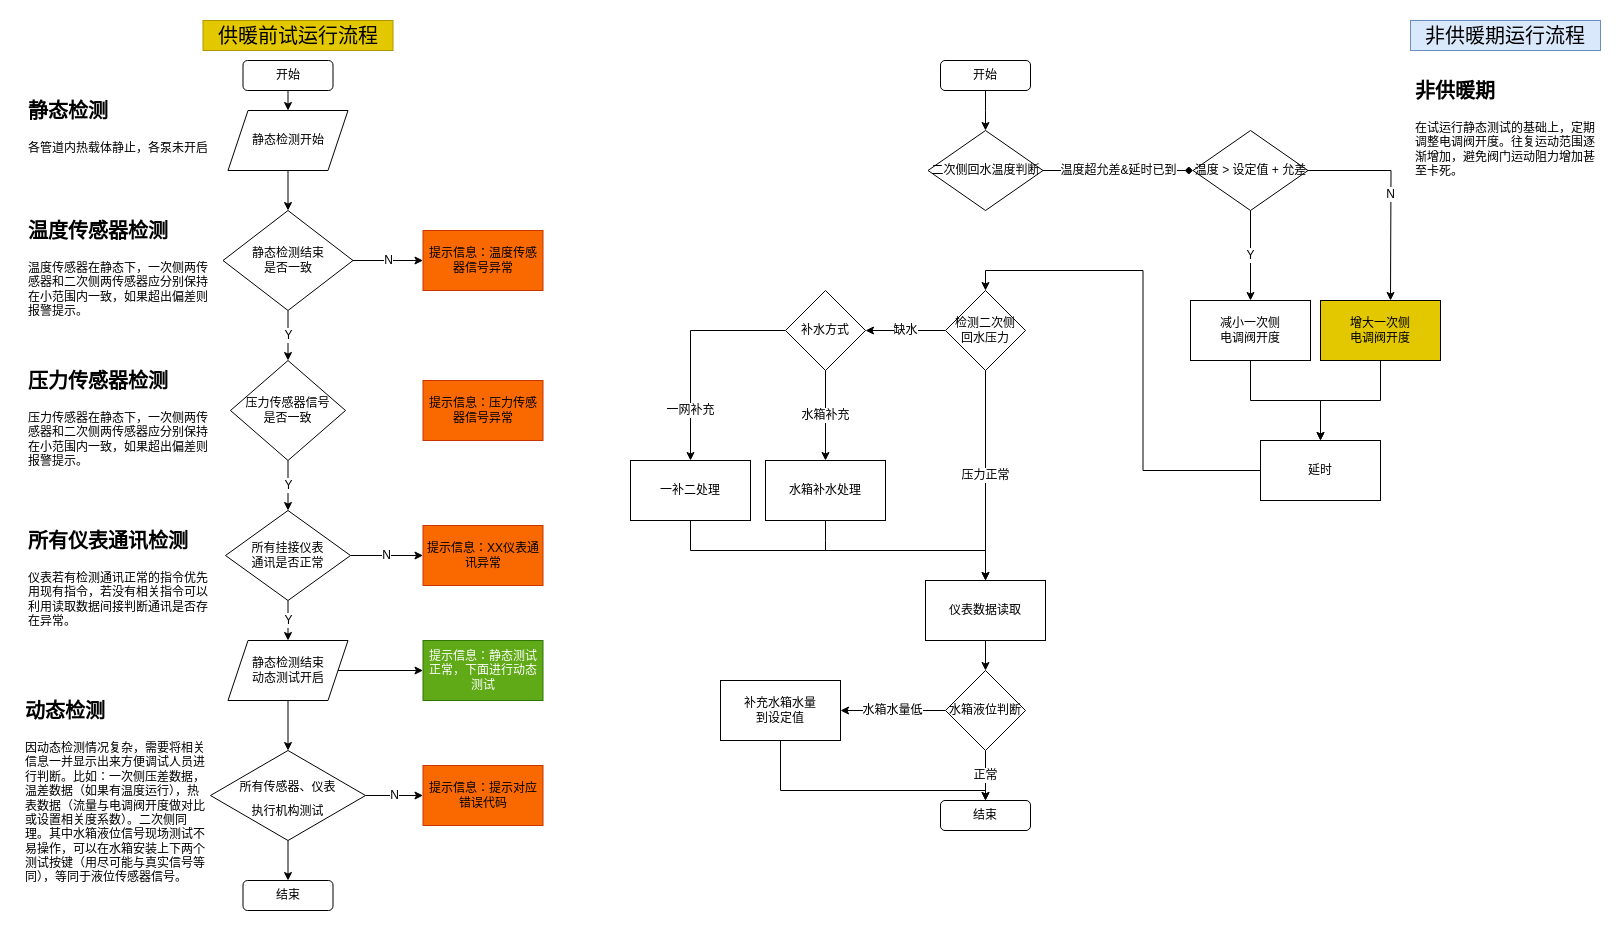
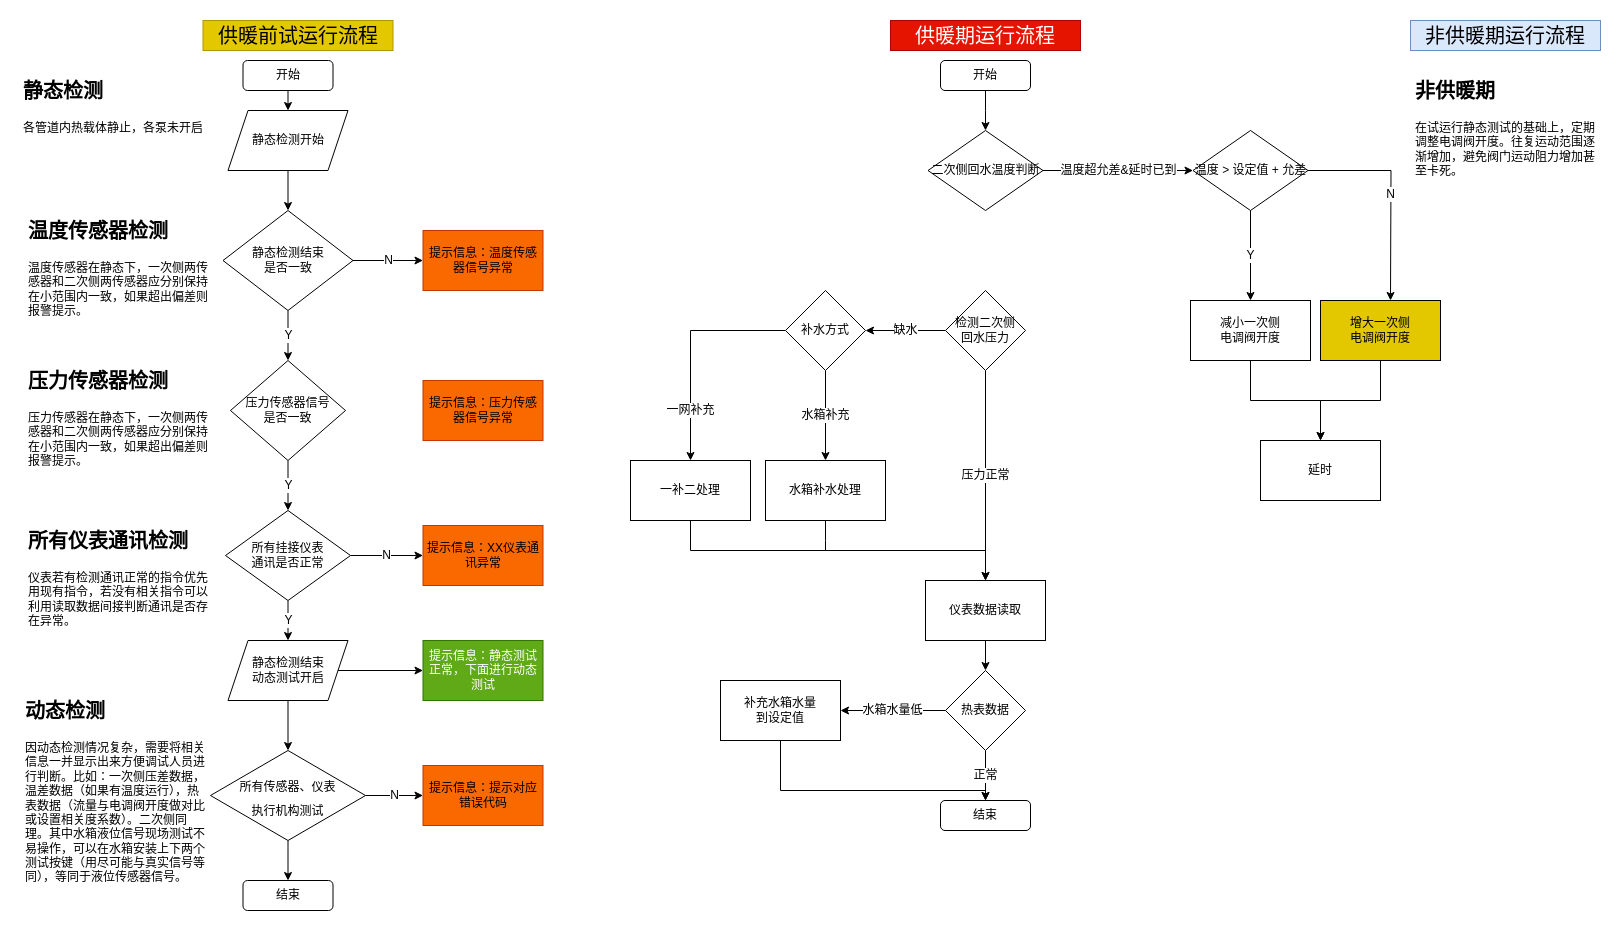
none -> (986, 36)
(118, 151) -> (113, 131)
(1184, 171) -> (1185, 171)
(1143, 345) -> none
(986, 711) -> (986, 711)
